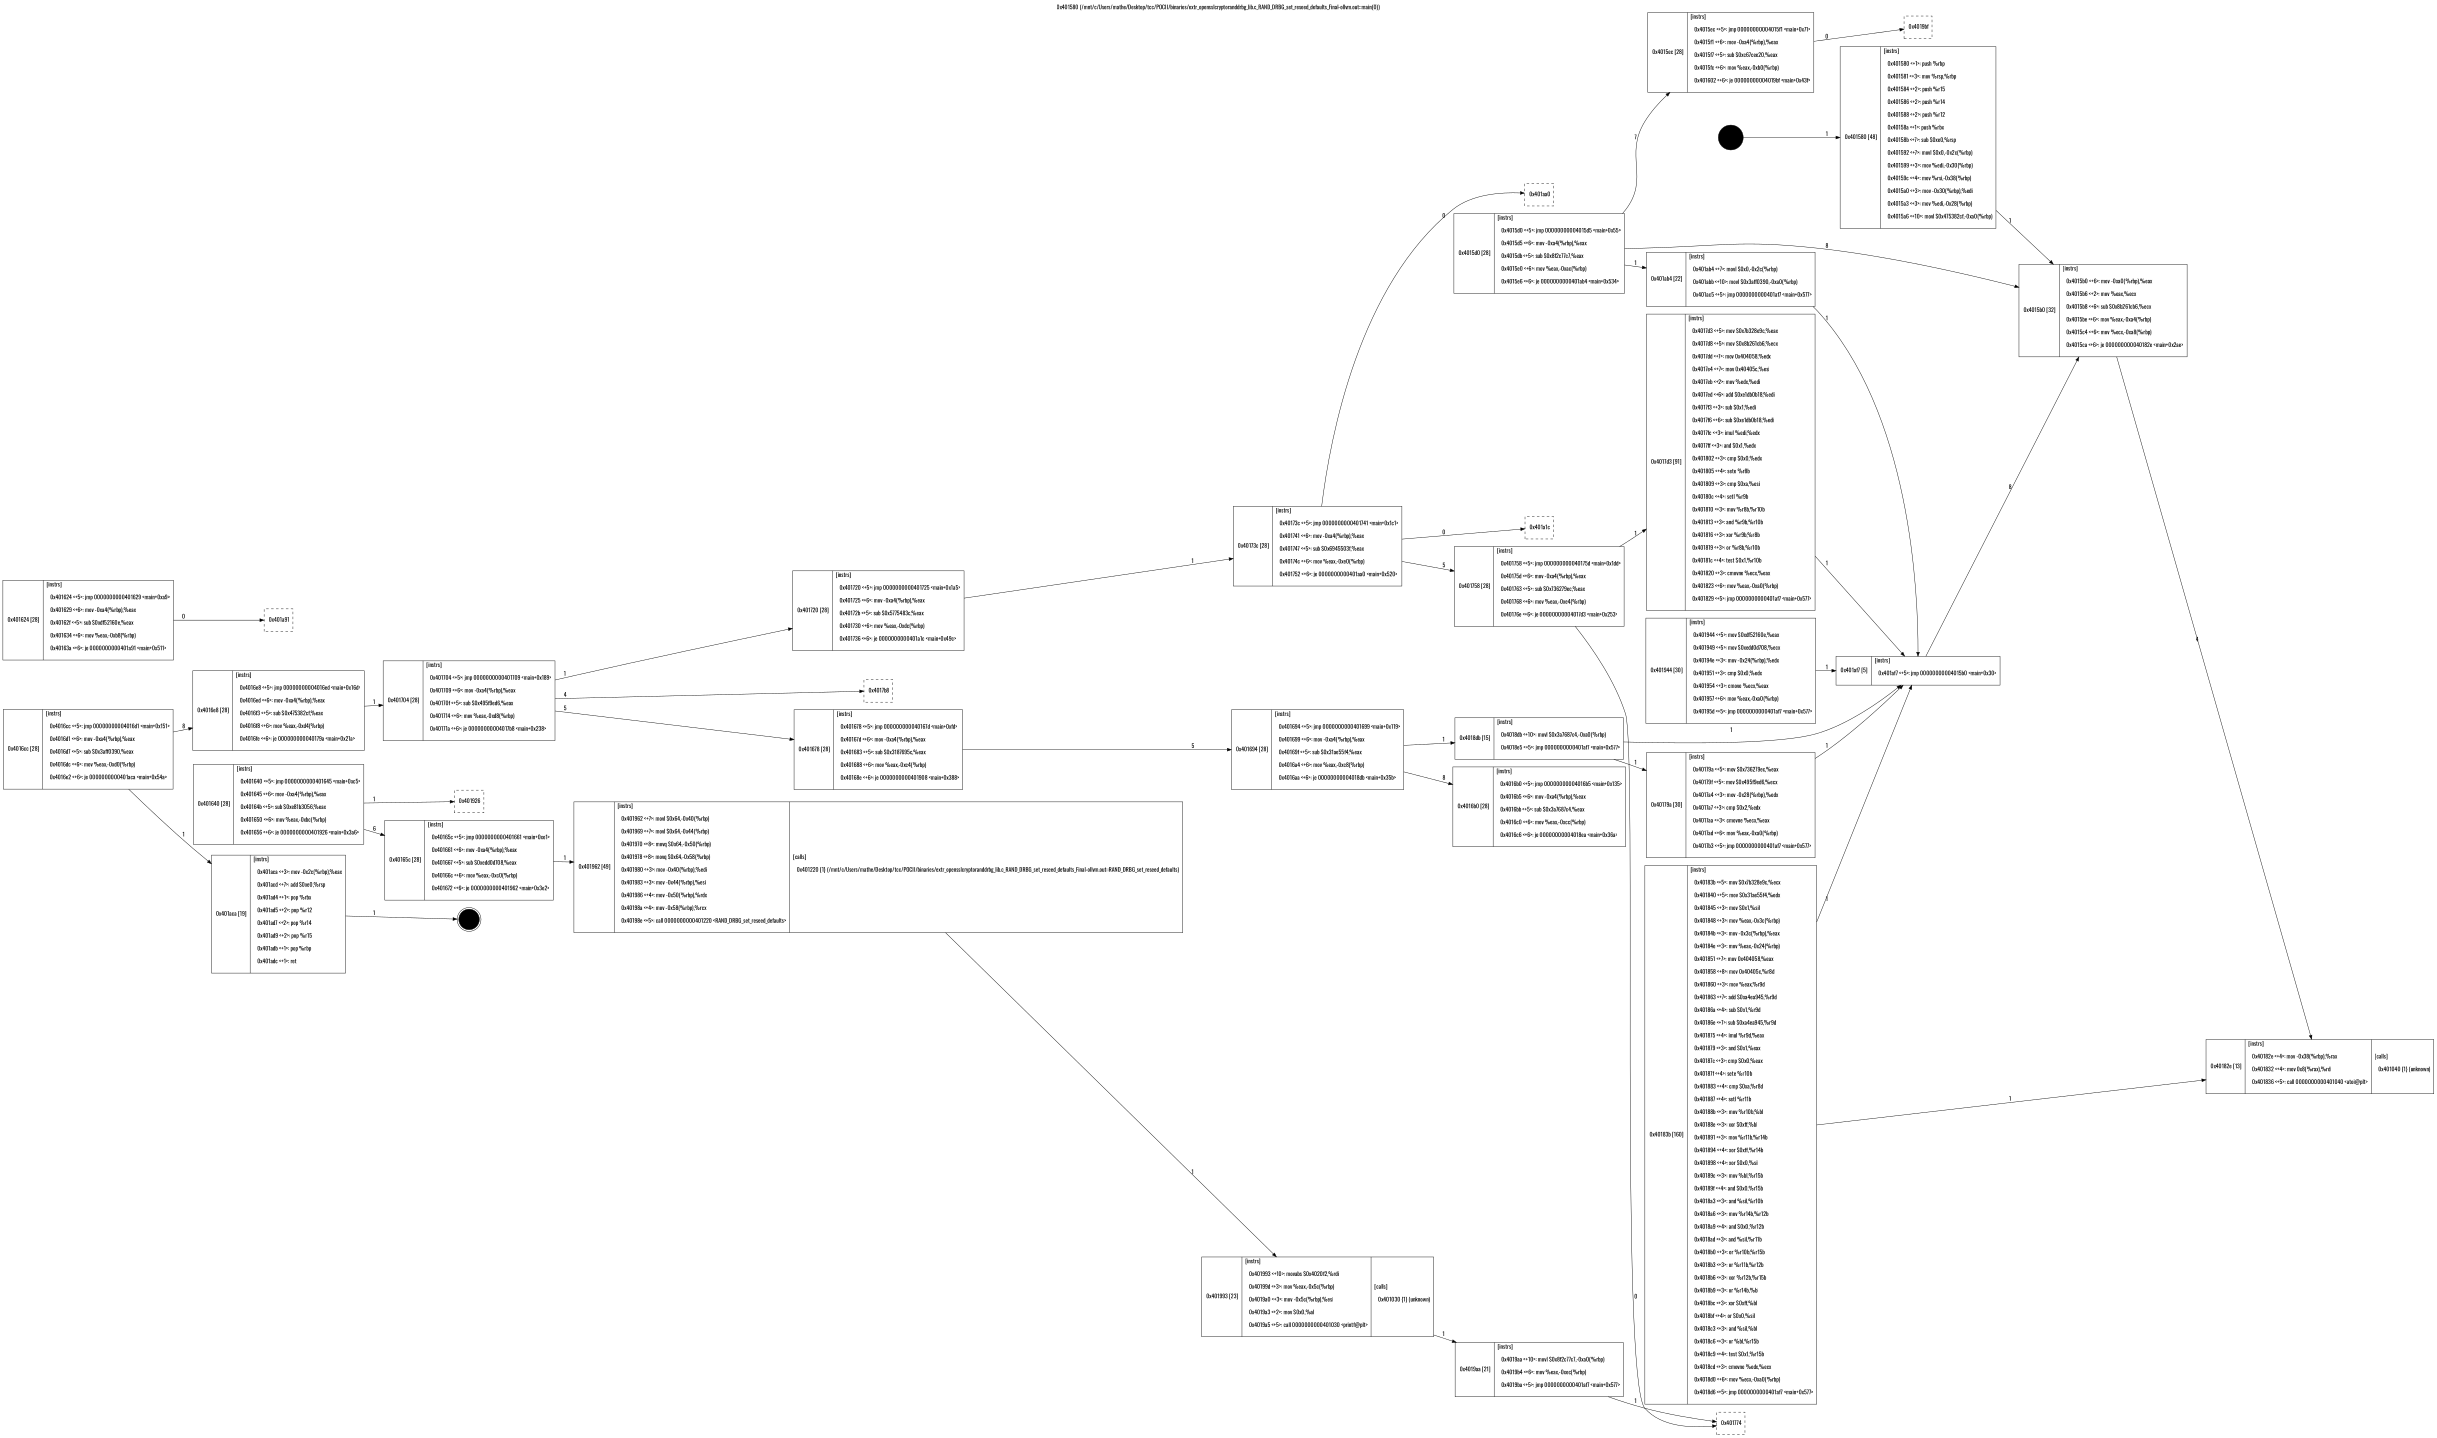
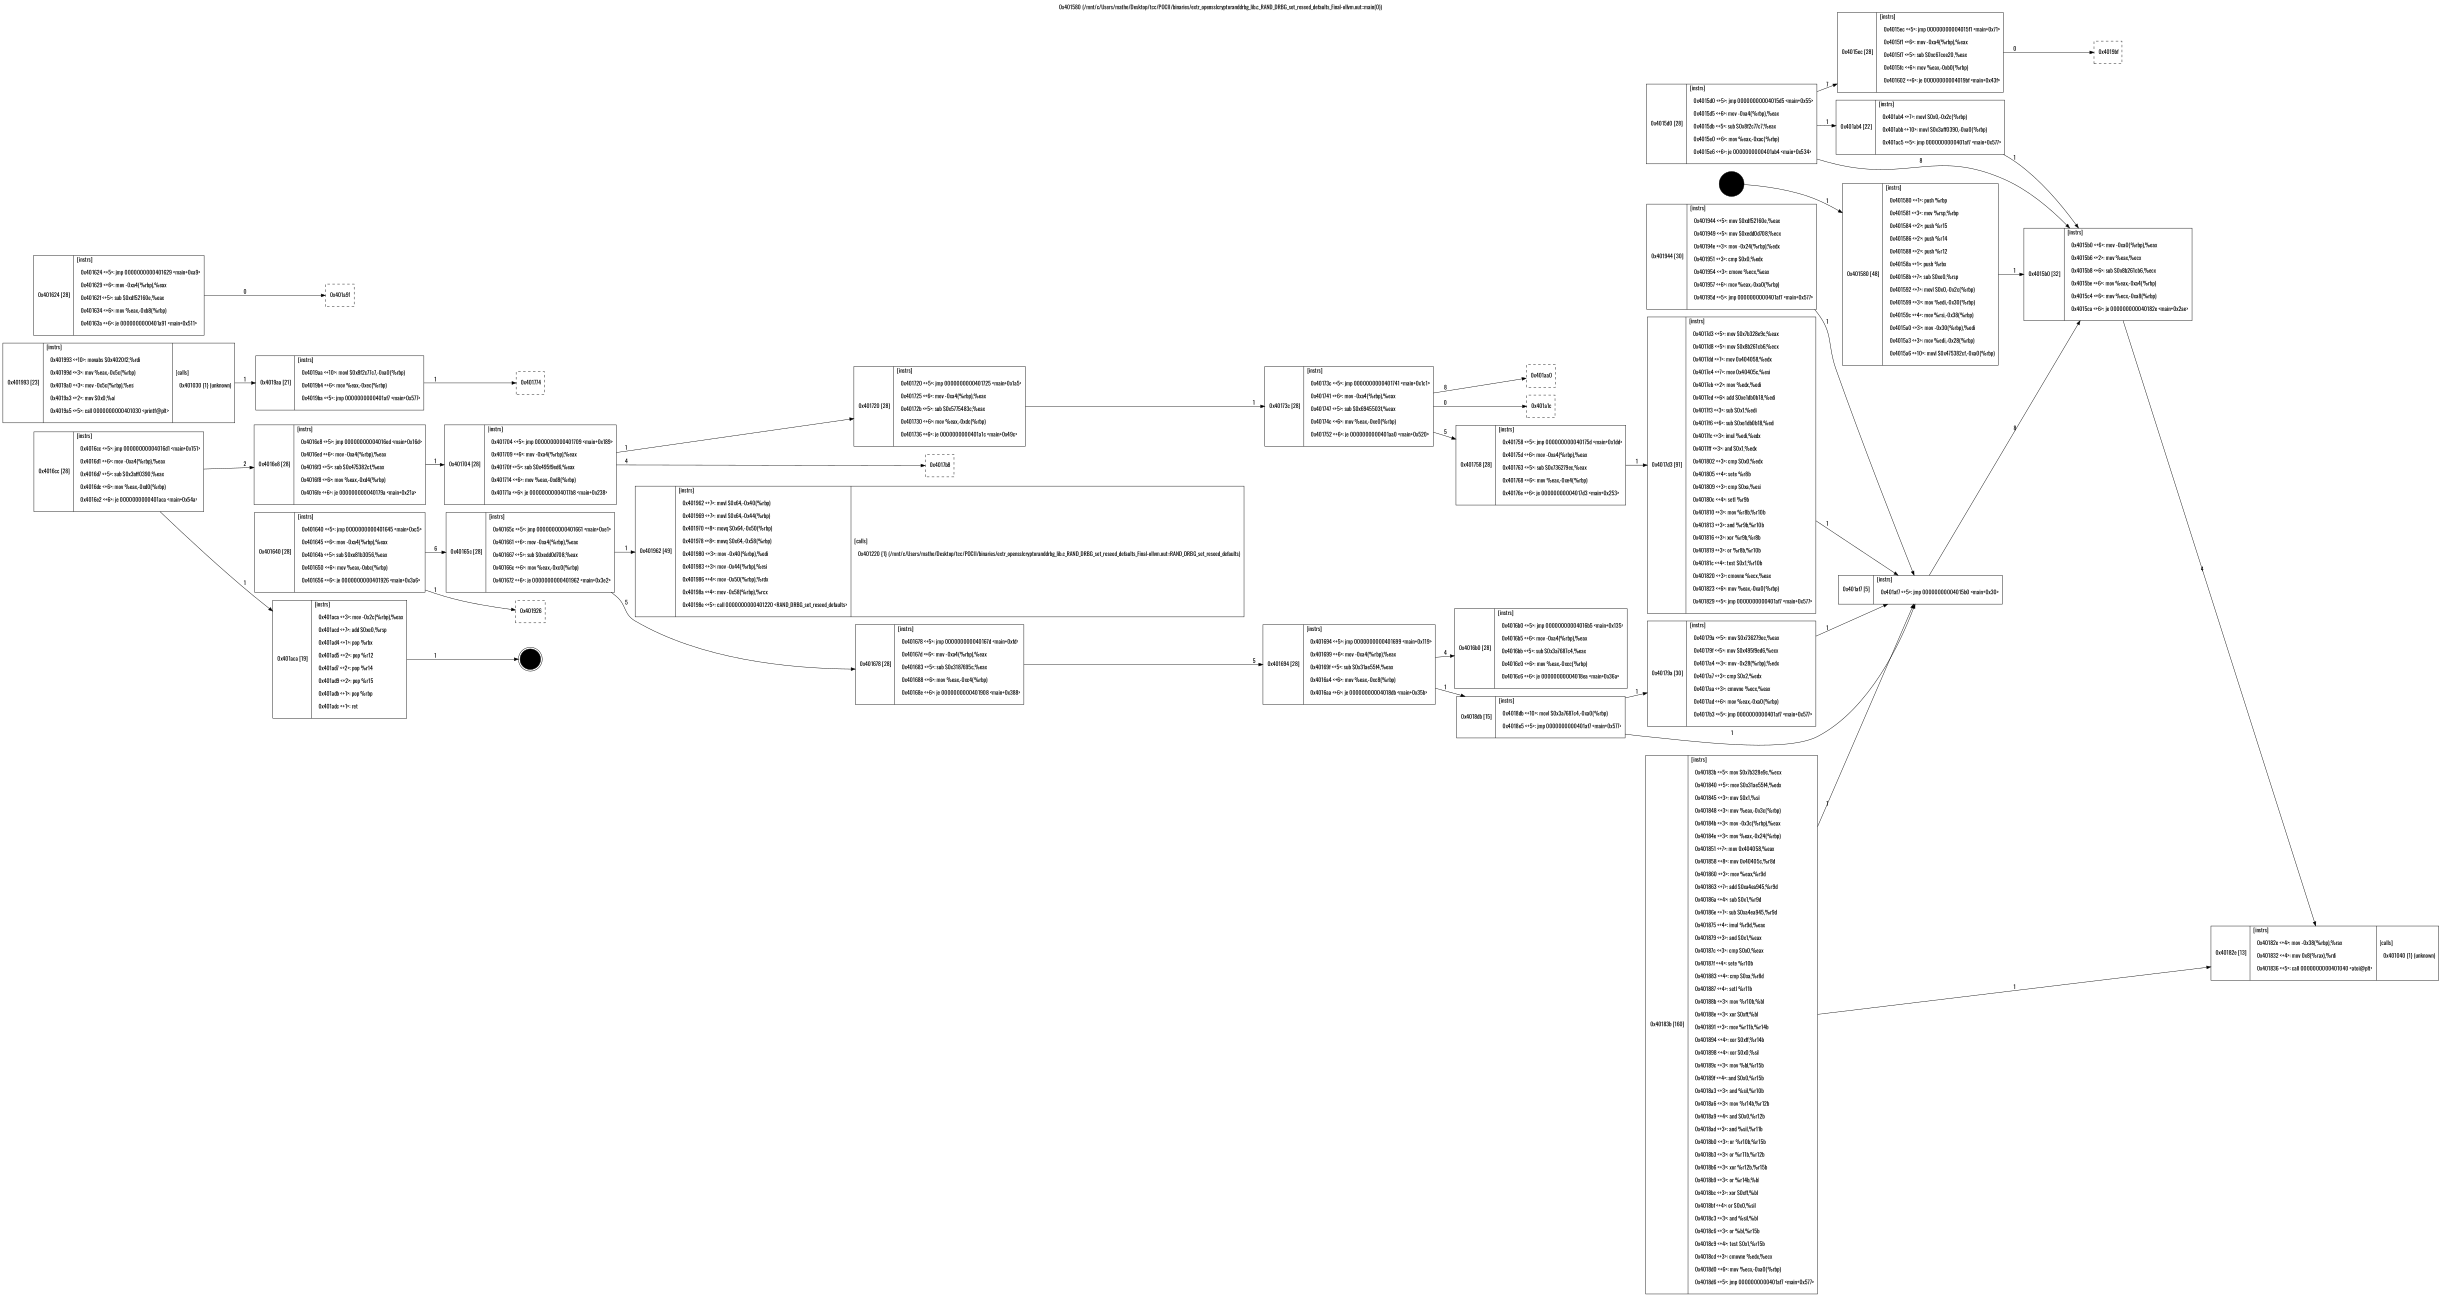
(1443, 216) -> (1445, 388)
(1896, 469) -> (2043, 186)
(672, 725) -> (721, 654)
(183, 727) -> (244, 465)
(1443, 778) -> (1445, 653)
(1630, 1047) -> none
(1109, 1093) -> none
